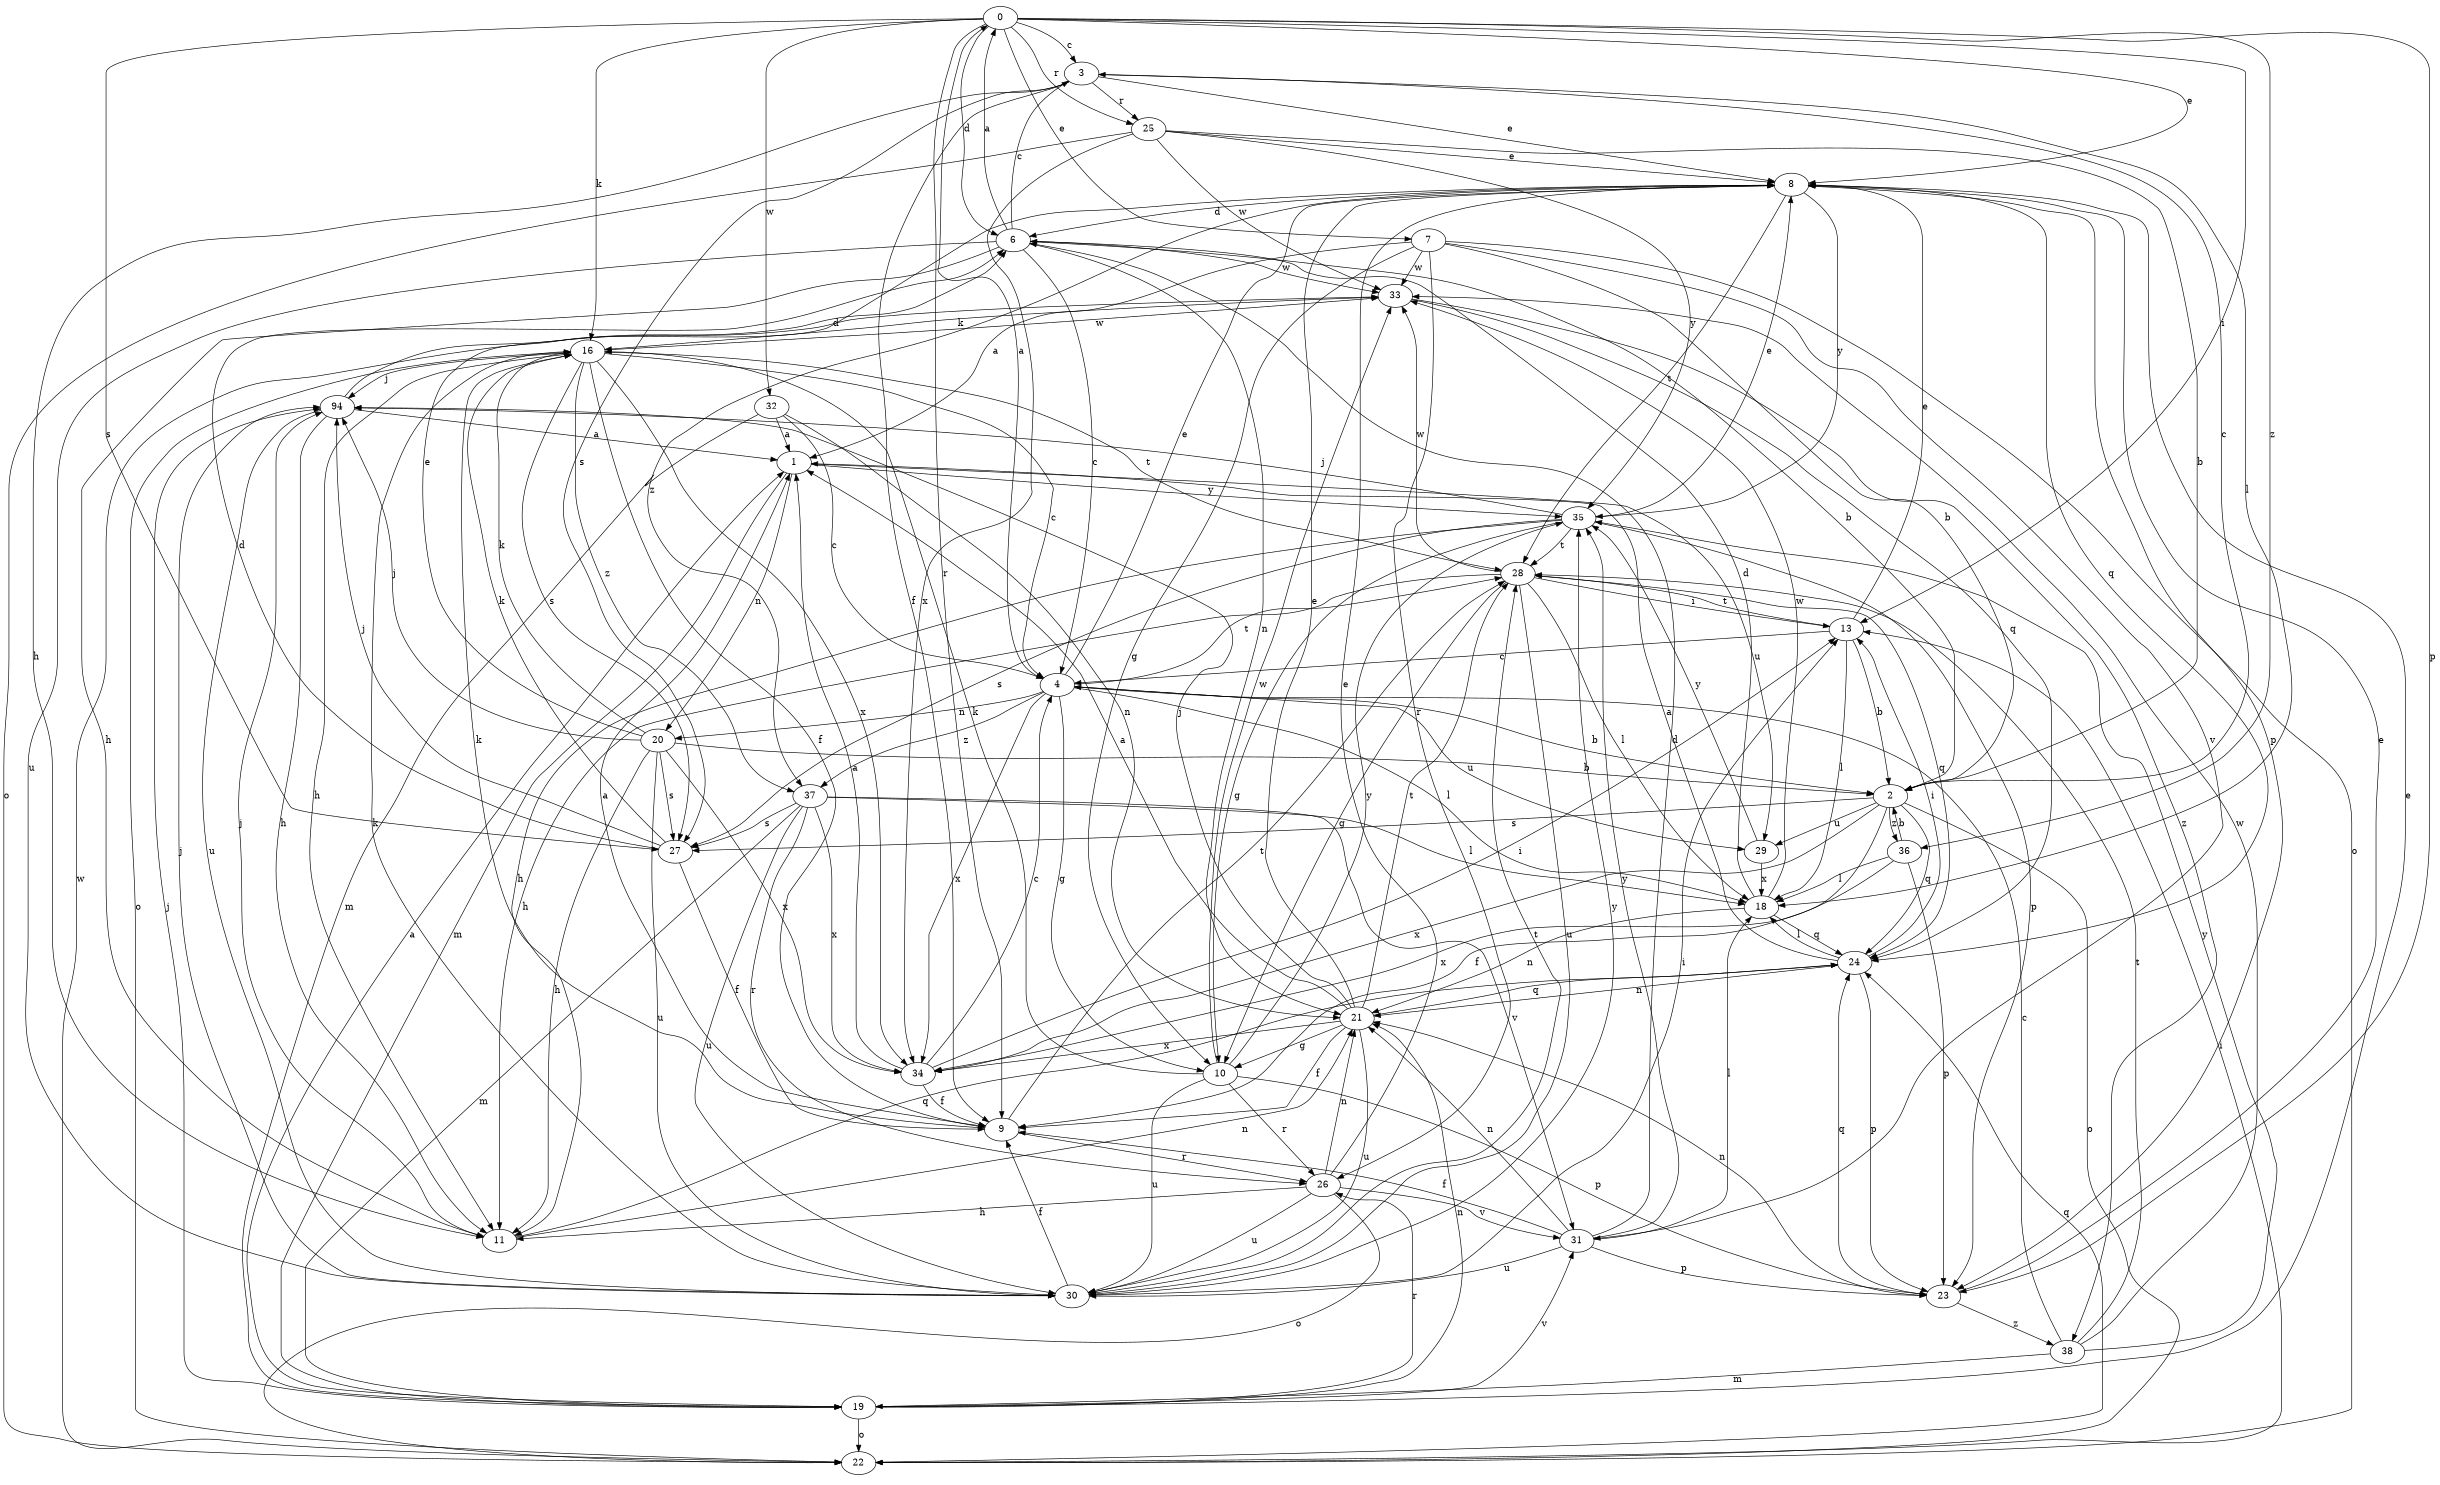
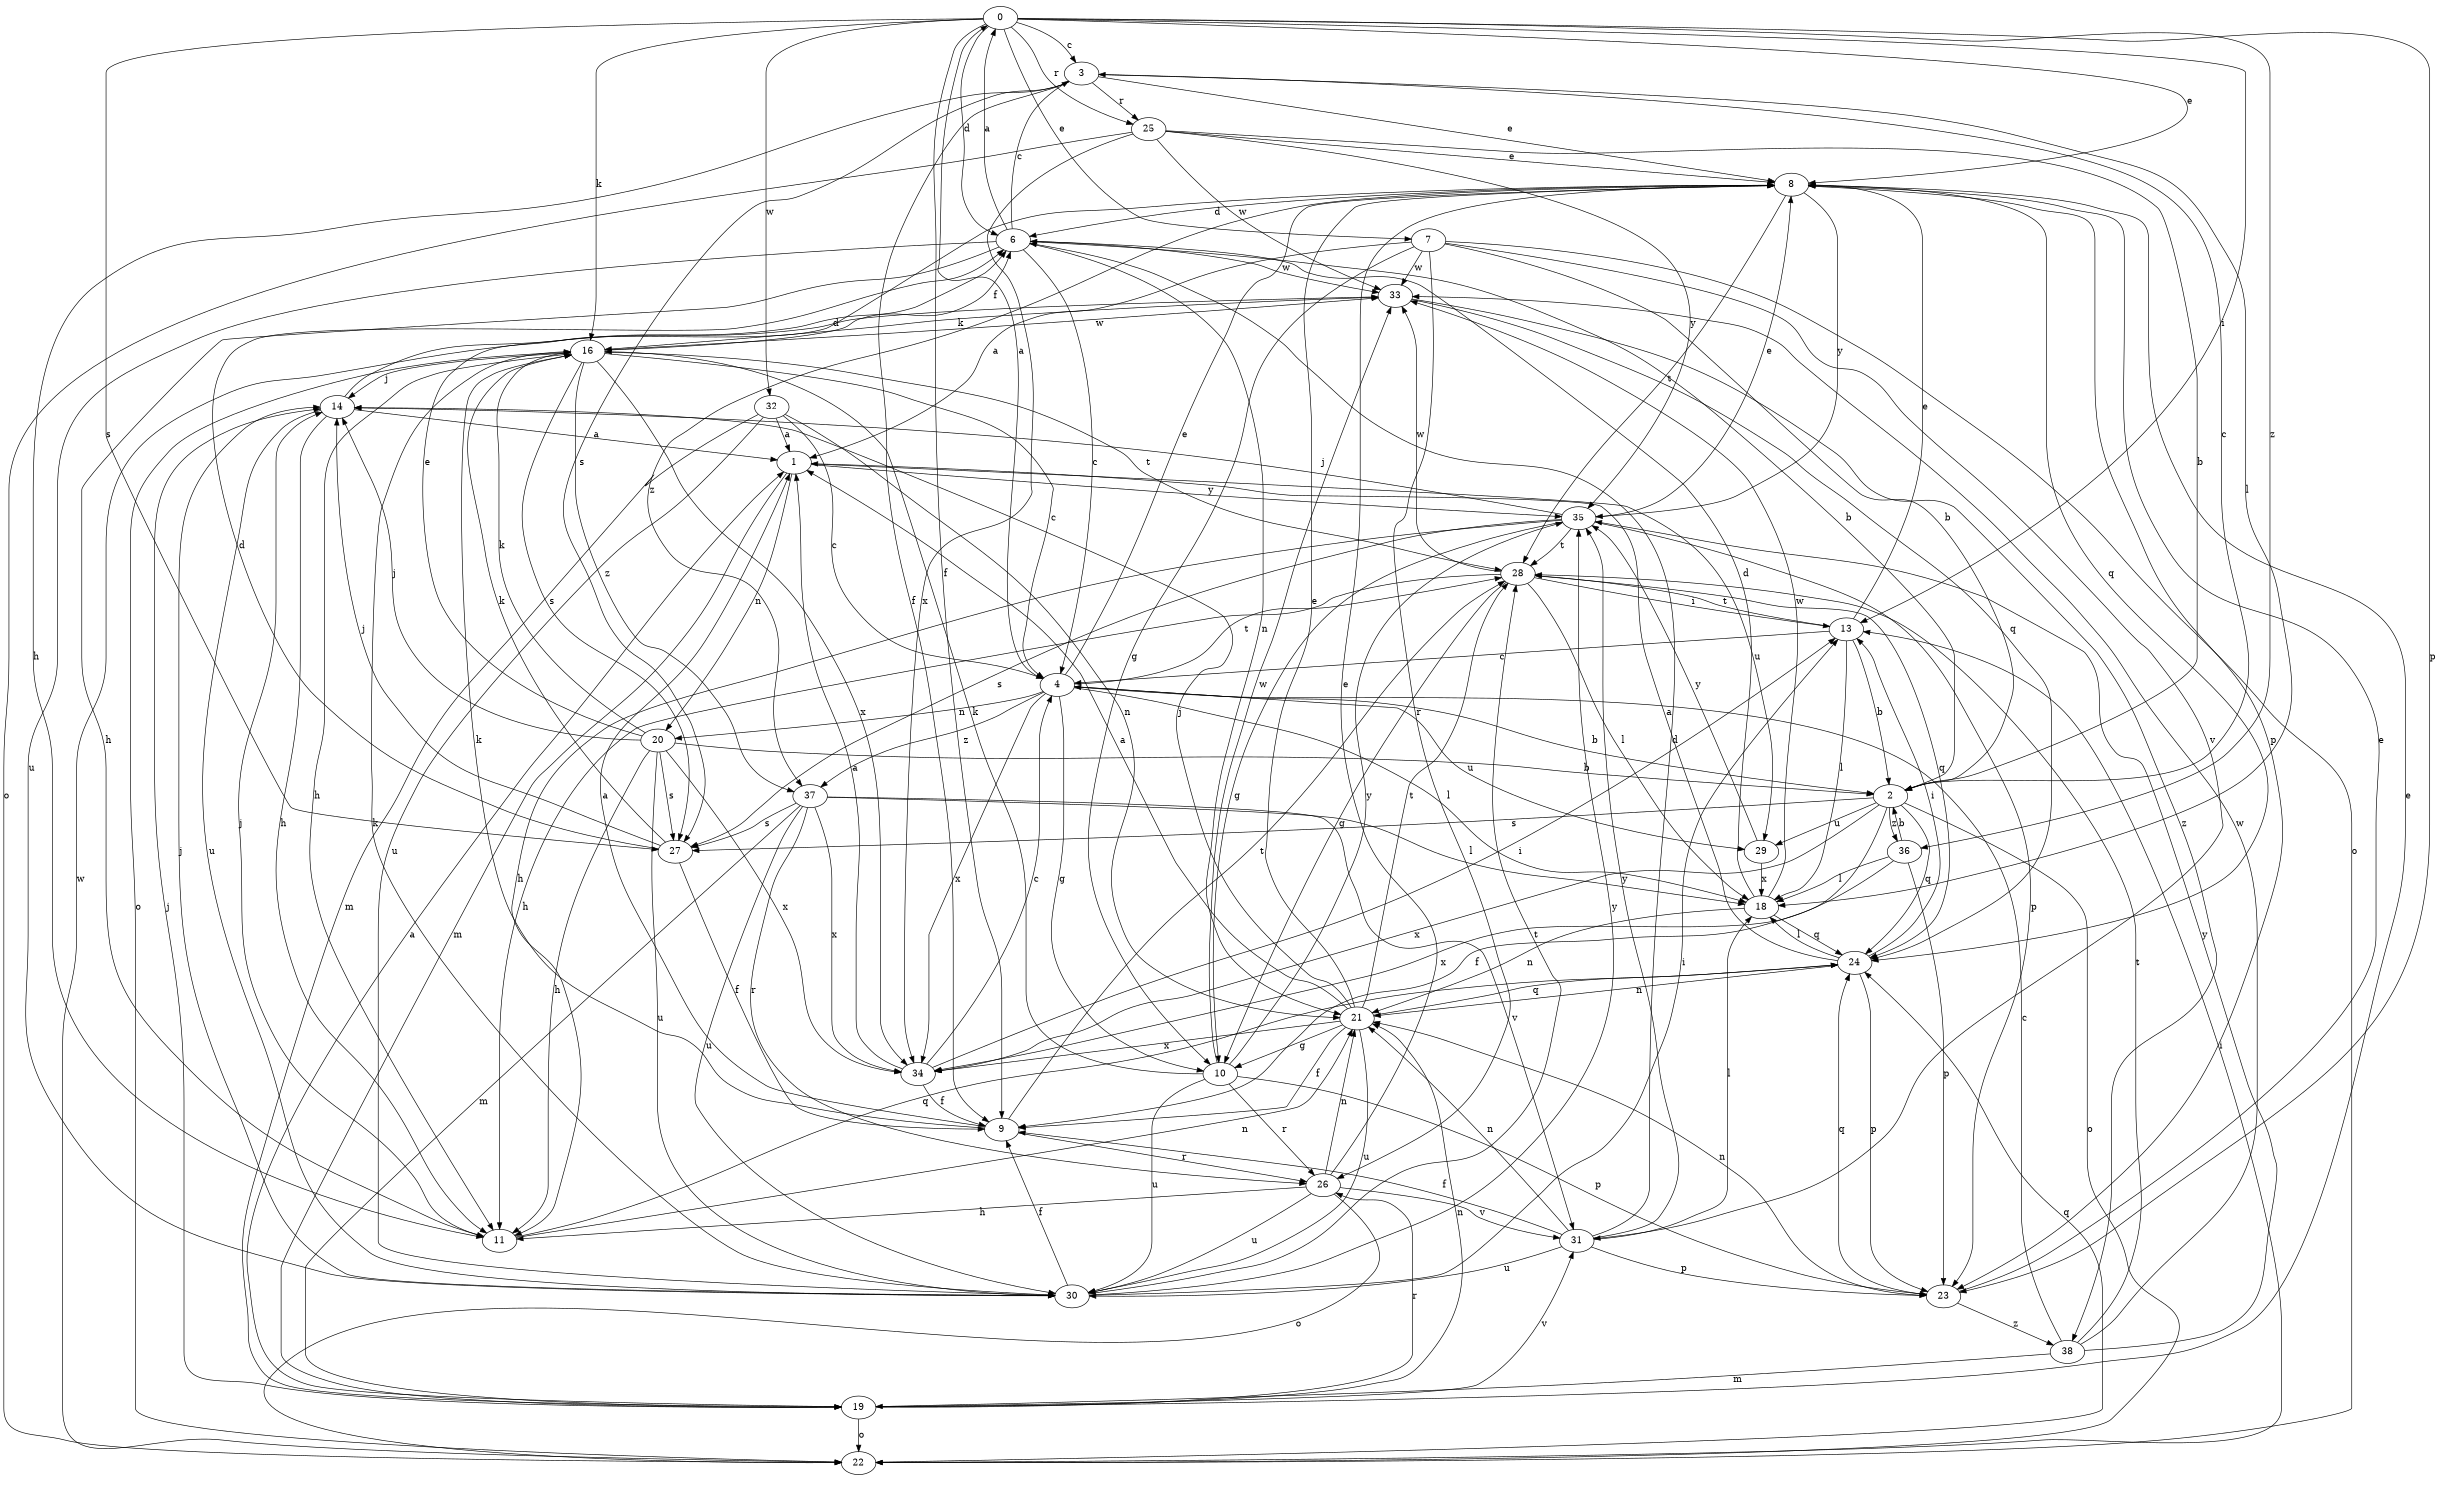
(337, 407) -> (337, 407)
(946, 574) -> (946, 574)
(827, 771) -> (821, 333)
(1547, 1095) -> (378, 1093)
